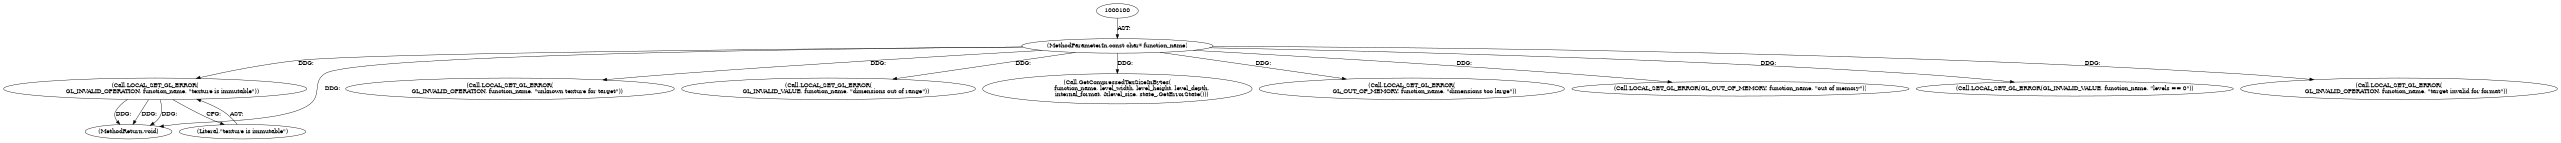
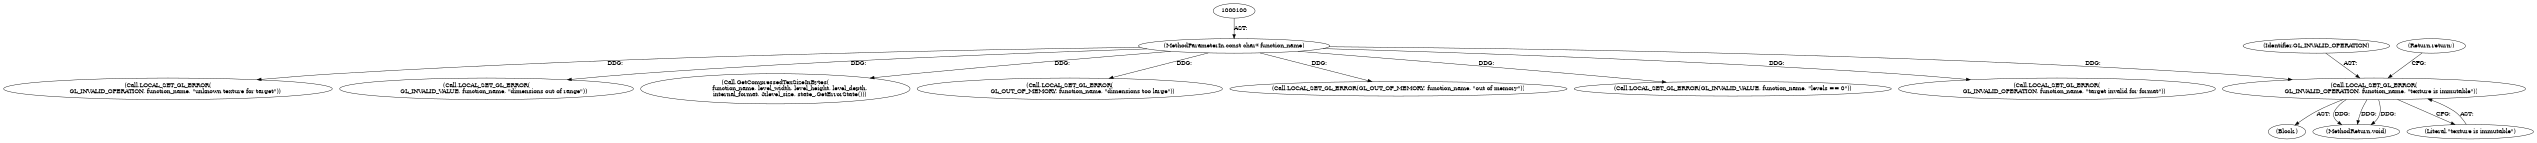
none -> (2316, 46)
none -> (2431, 46)
(581, 55) -> none
none -> (2287, 132)
